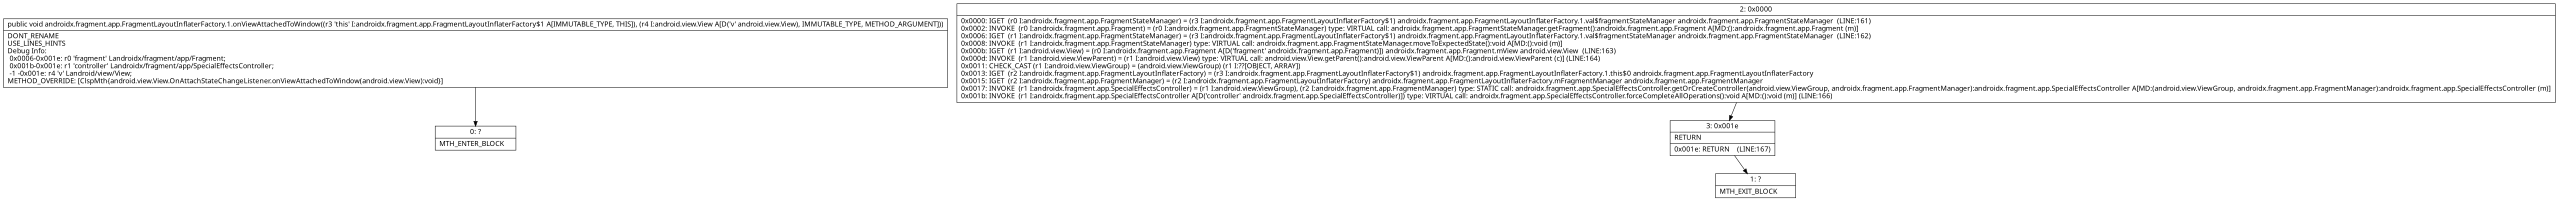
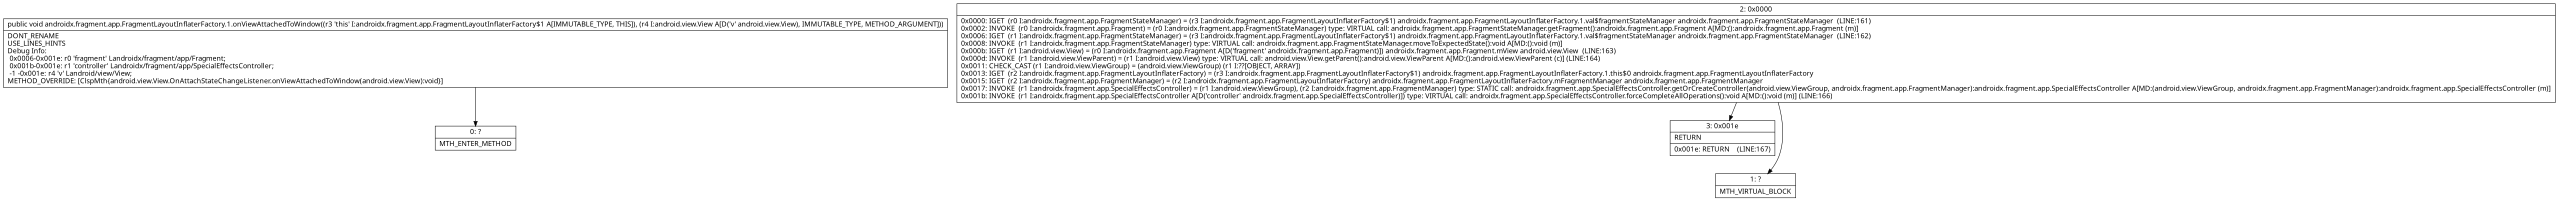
(472, 144) -> (476, 144)
(1739, 163) -> (1783, 137)
(1749, 192) -> (1756, 192)
